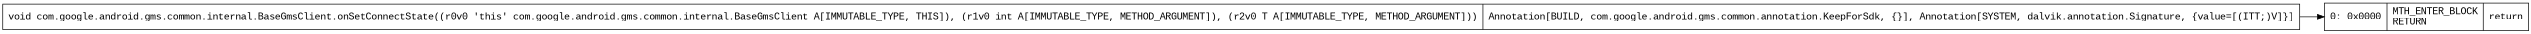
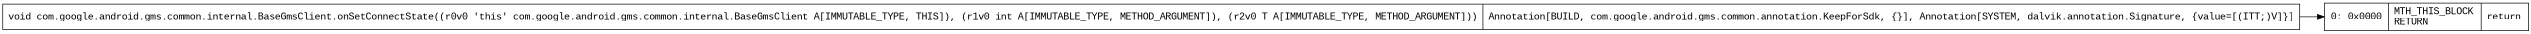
(2435, 11) -> (2434, 11)
